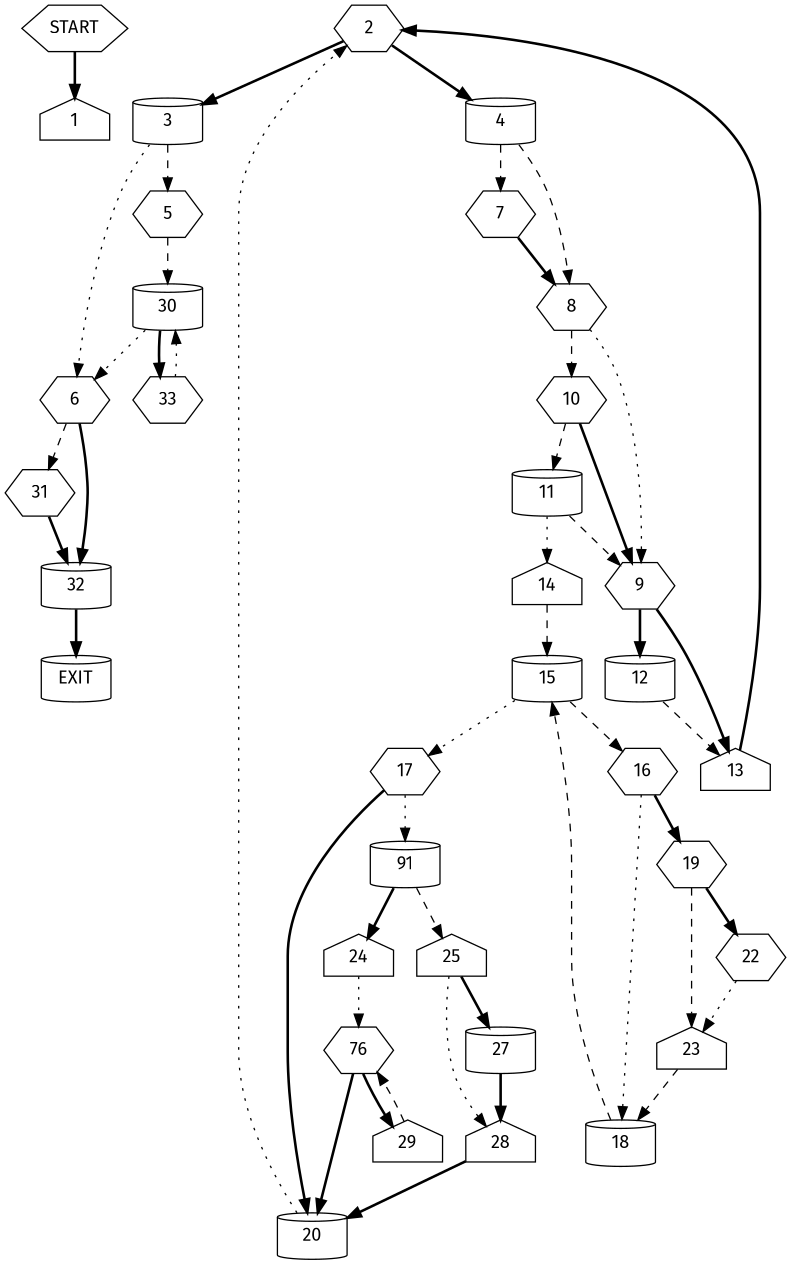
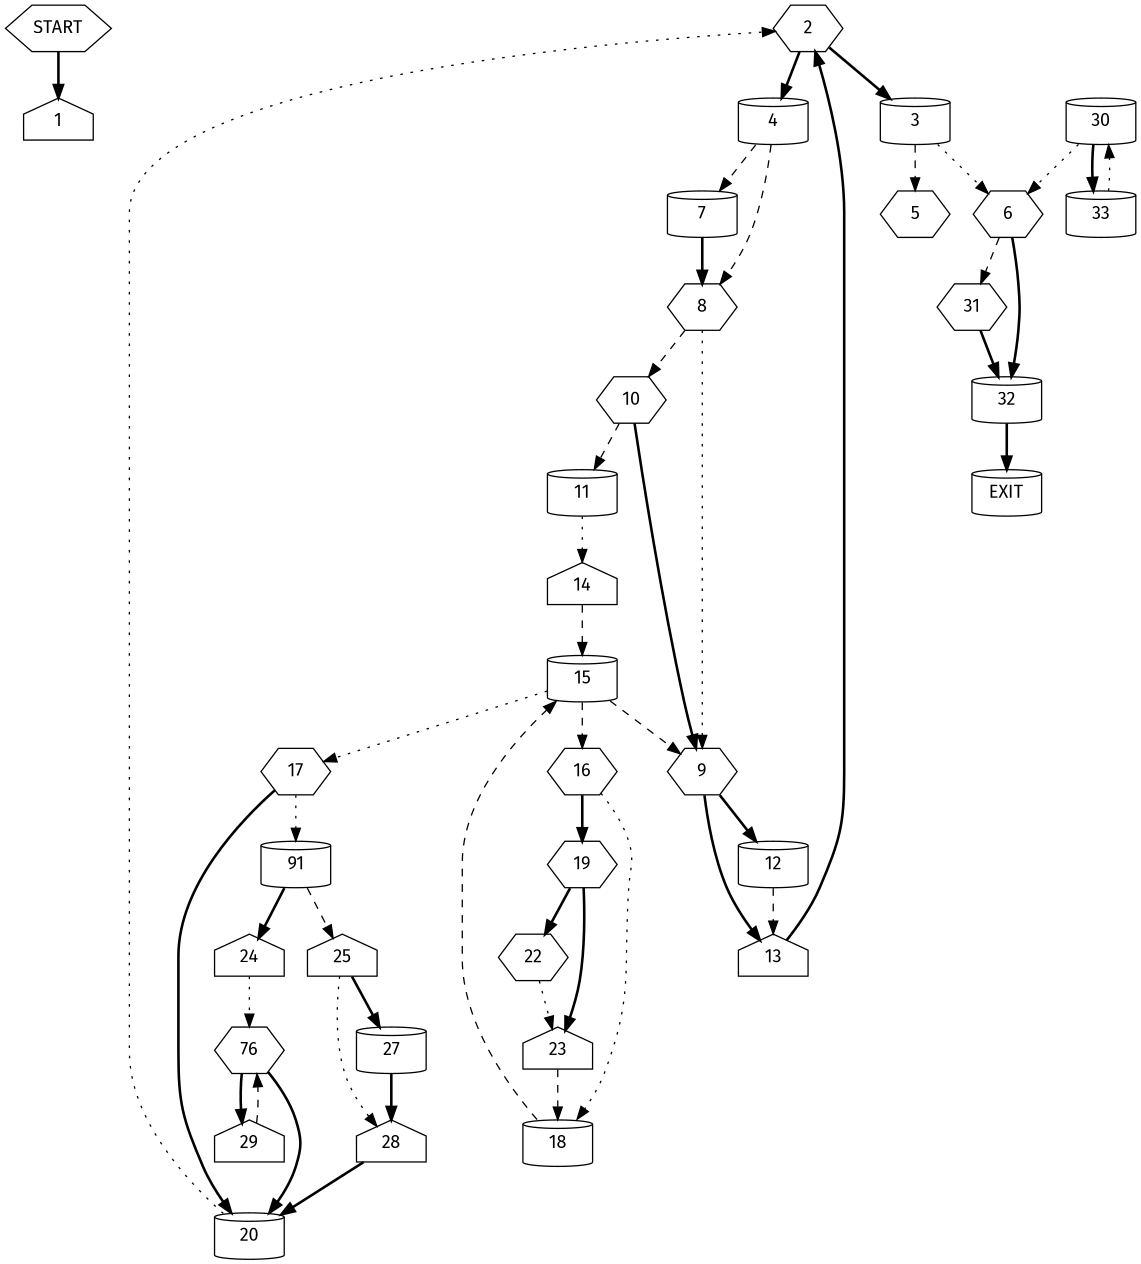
(501, 214) -> (702, 214)
(168, 254) -> none
(168, 400) -> (1101, 214)
(590, 536) -> (640, 724)
(692, 951) -> (583, 954)
